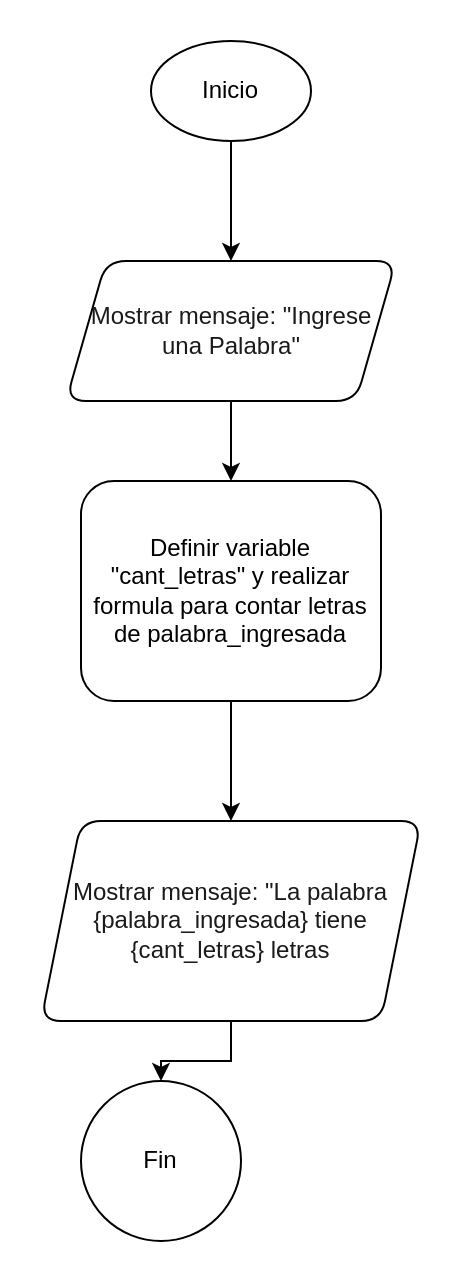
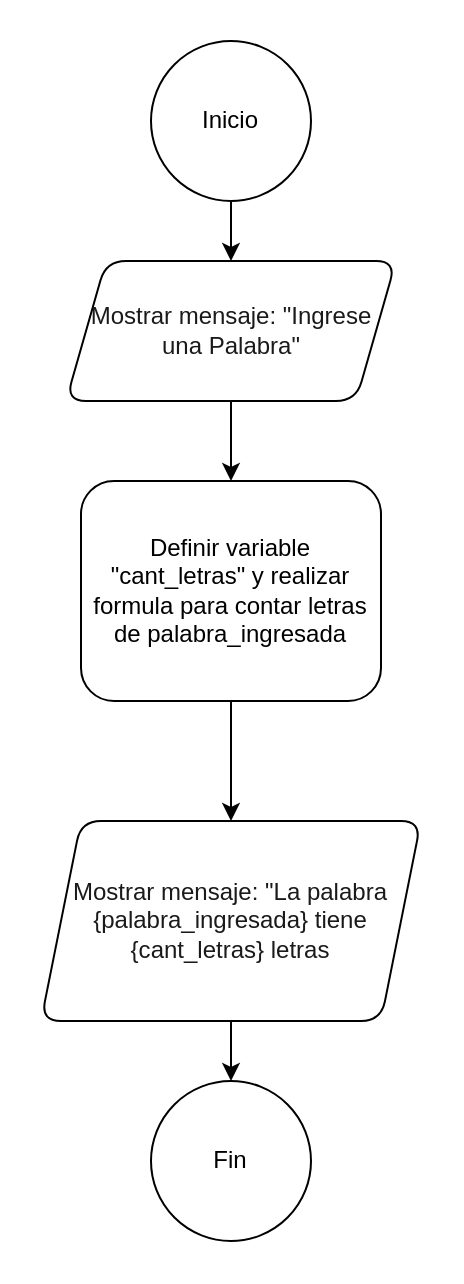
(231, 91) -> (231, 121)
(161, 1161) -> (231, 1161)
